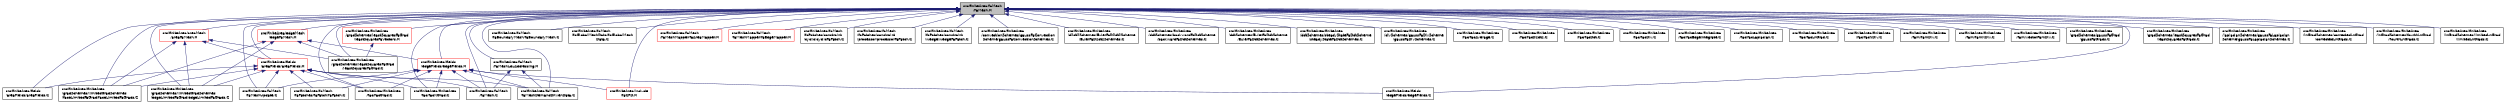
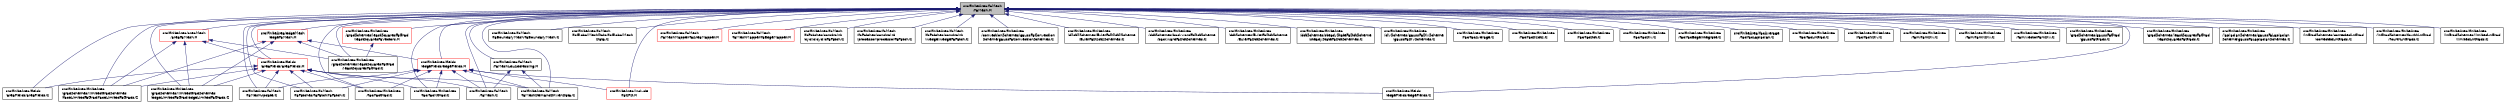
none -> (555, 14)
(1757, 36) -> (1757, 36)
